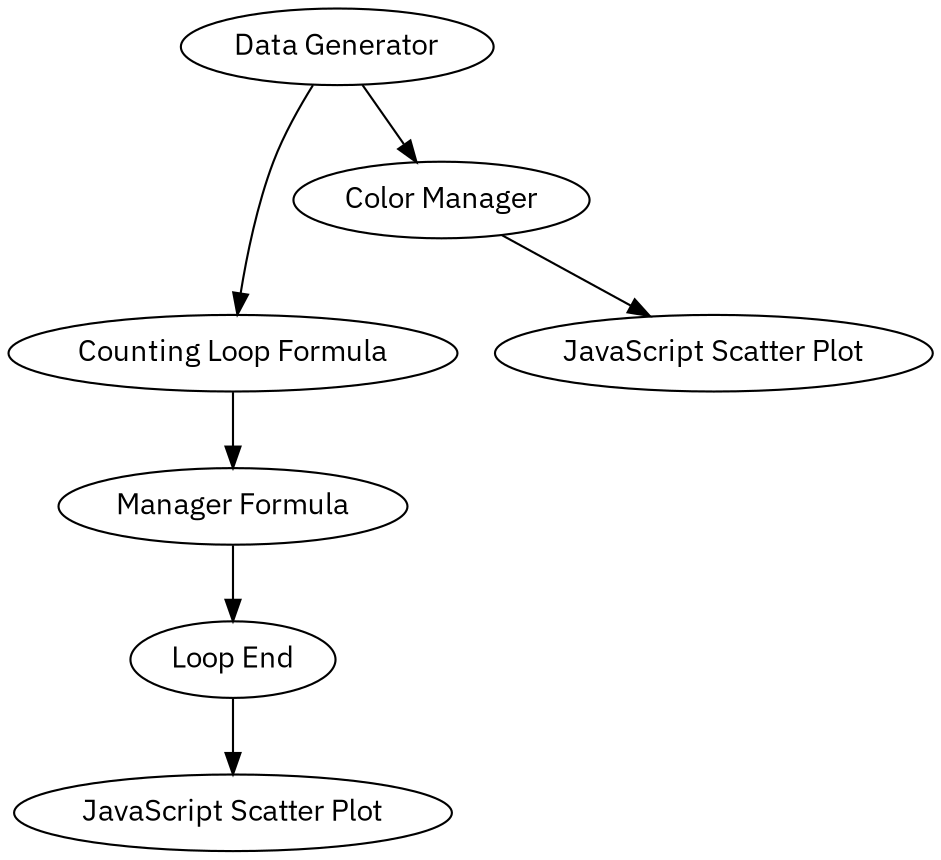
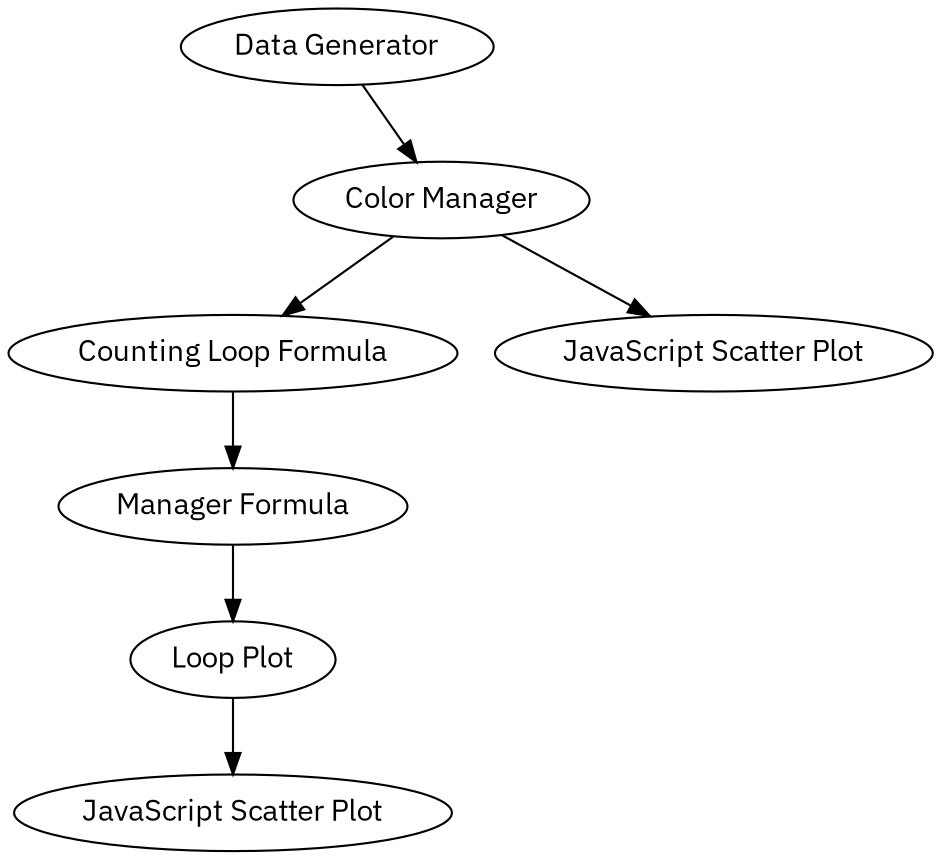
(265, 185) -> (347, 270)
(233, 660) -> (233, 660)
